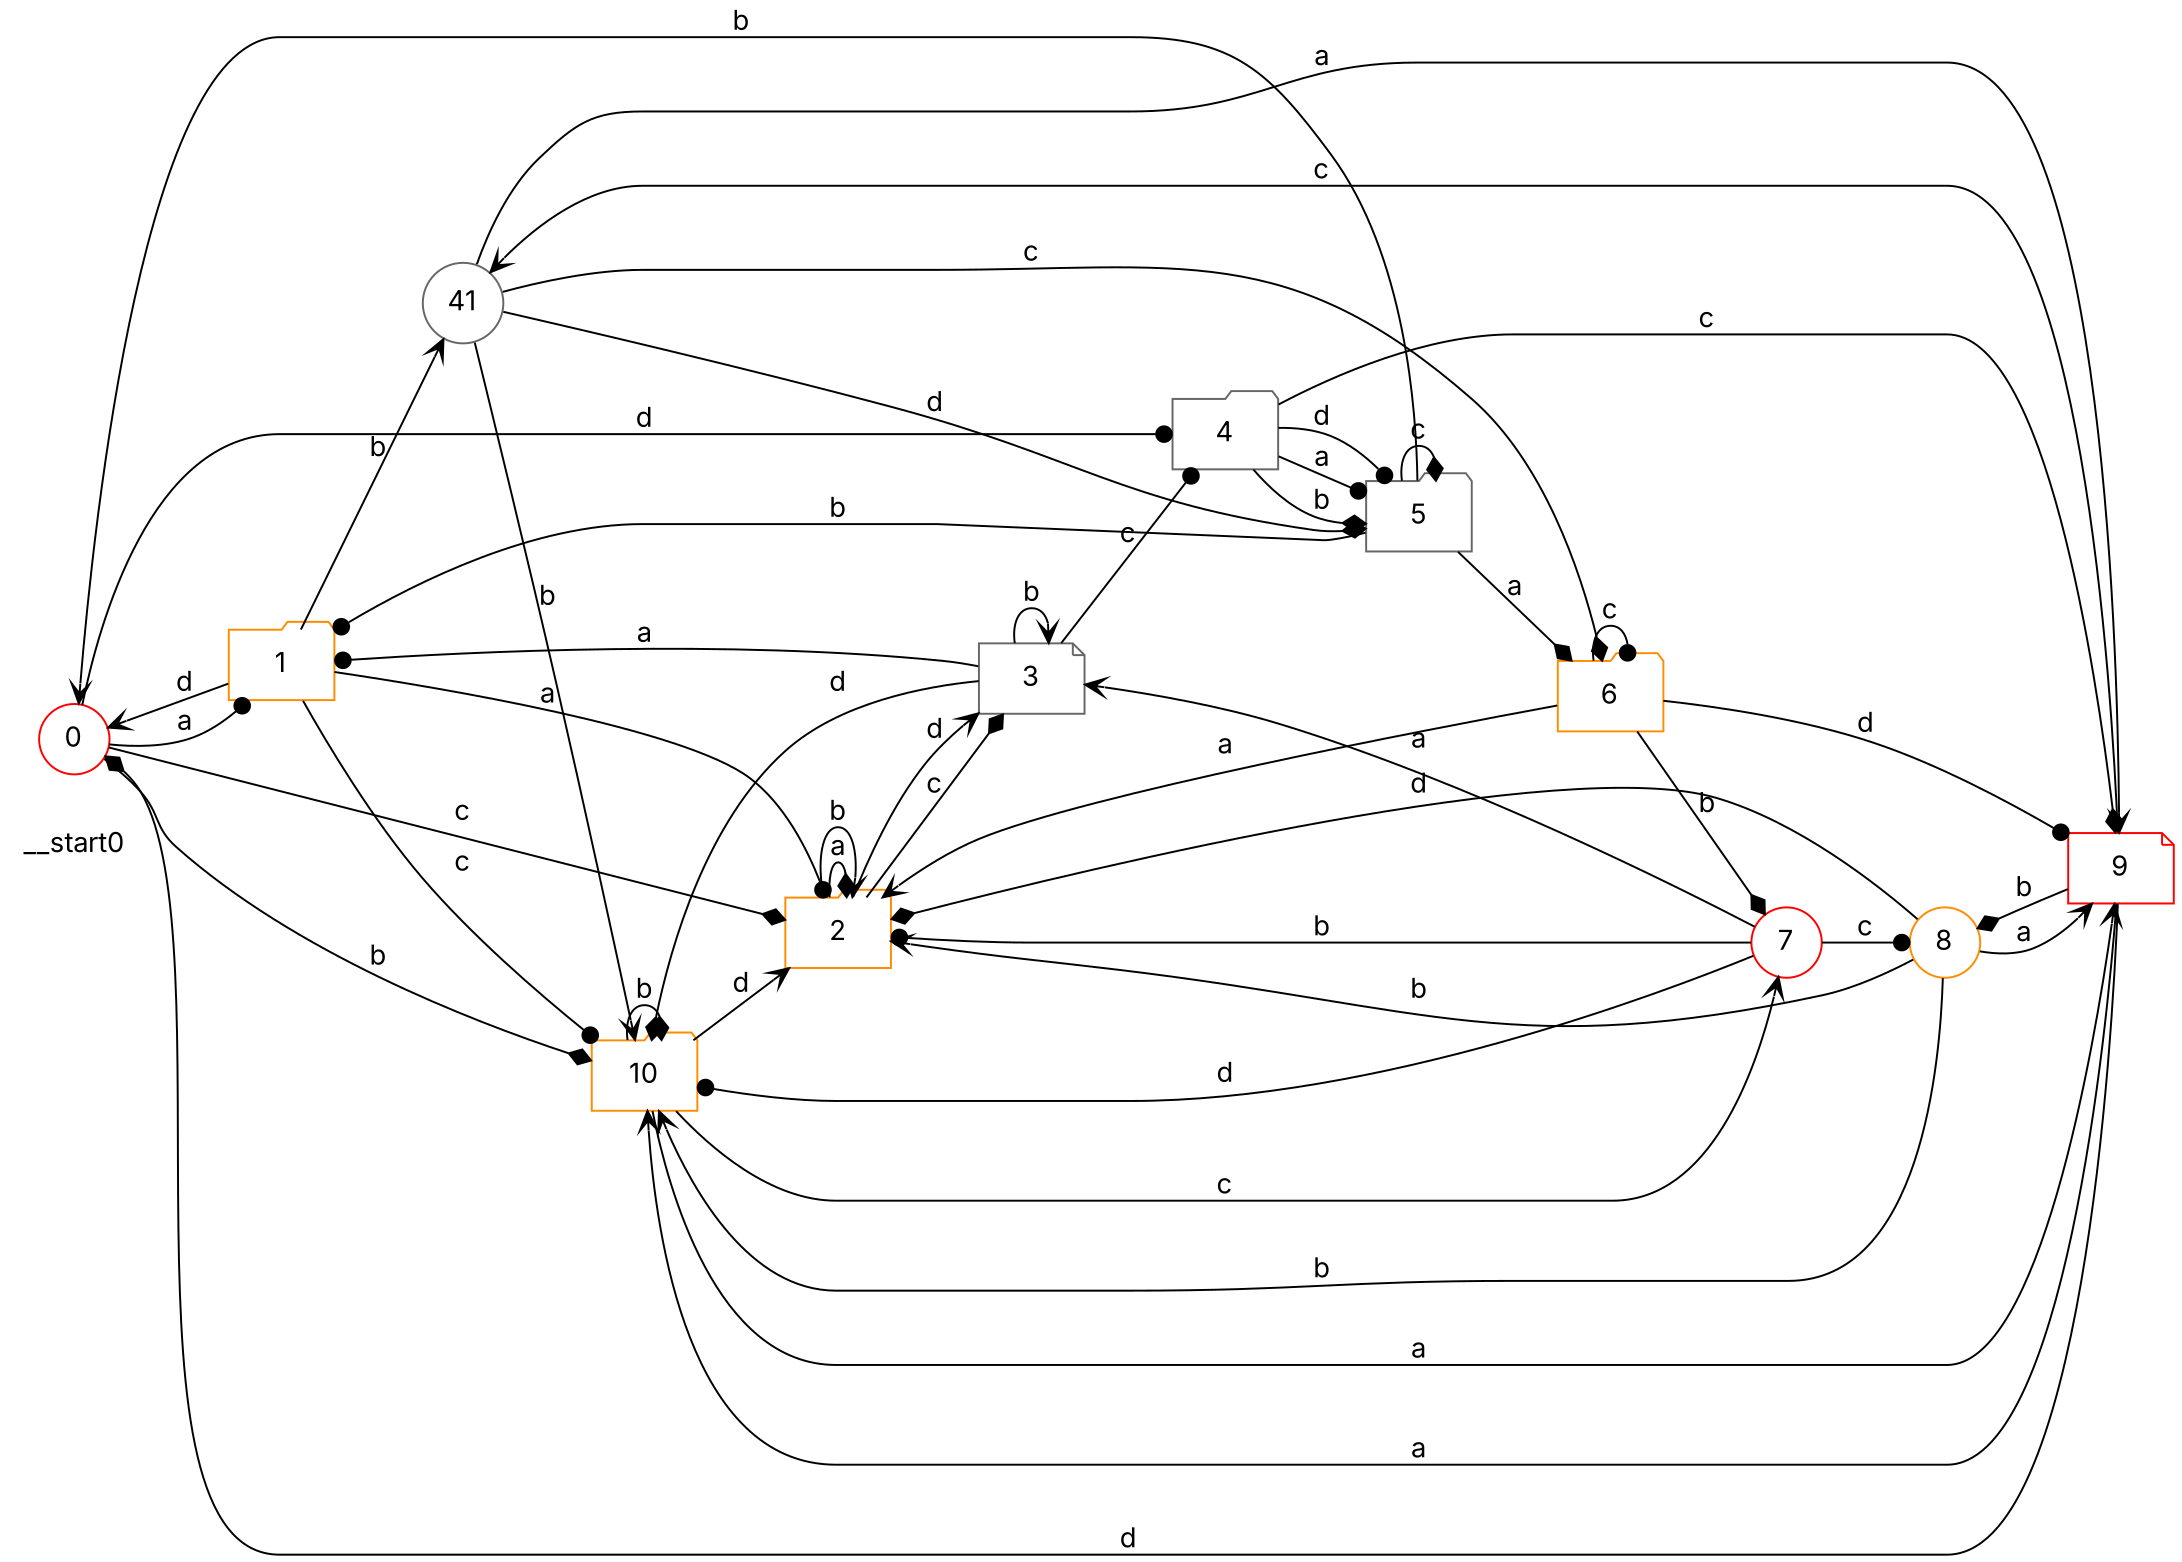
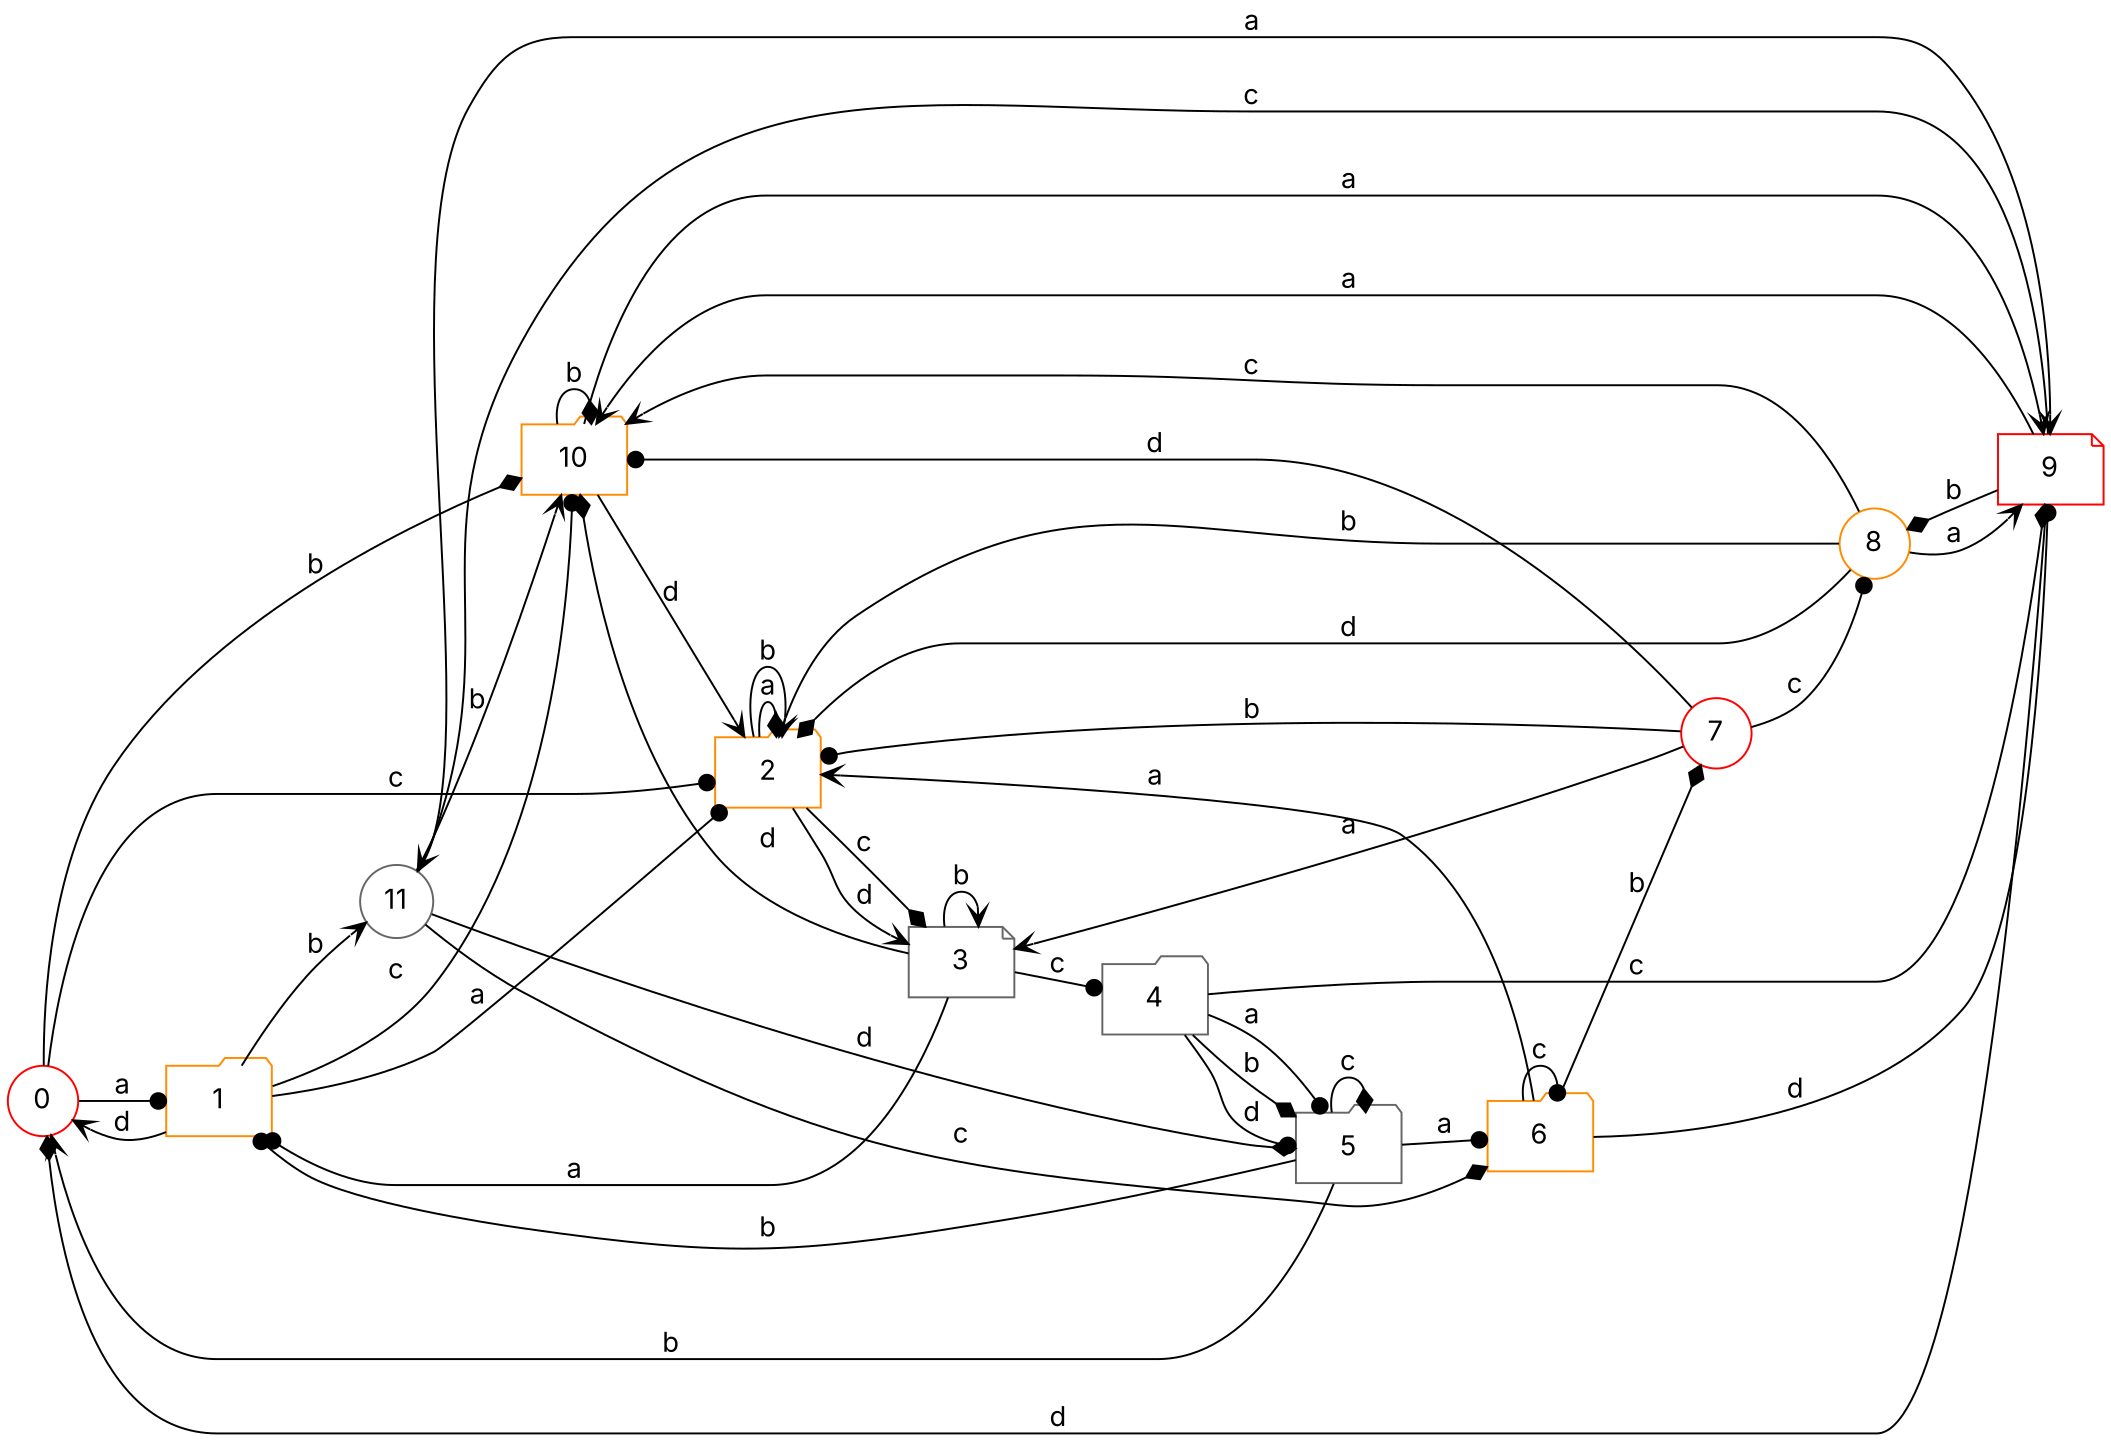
(463, 303) -> (397, 902)
(538, 434) -> none
(1506, 598) -> (1437, 1143)
(436, 831) -> (285, 794)
(74, 845) -> none
(1270, 1201) -> none
(1322, 1270) -> (1252, 367)
